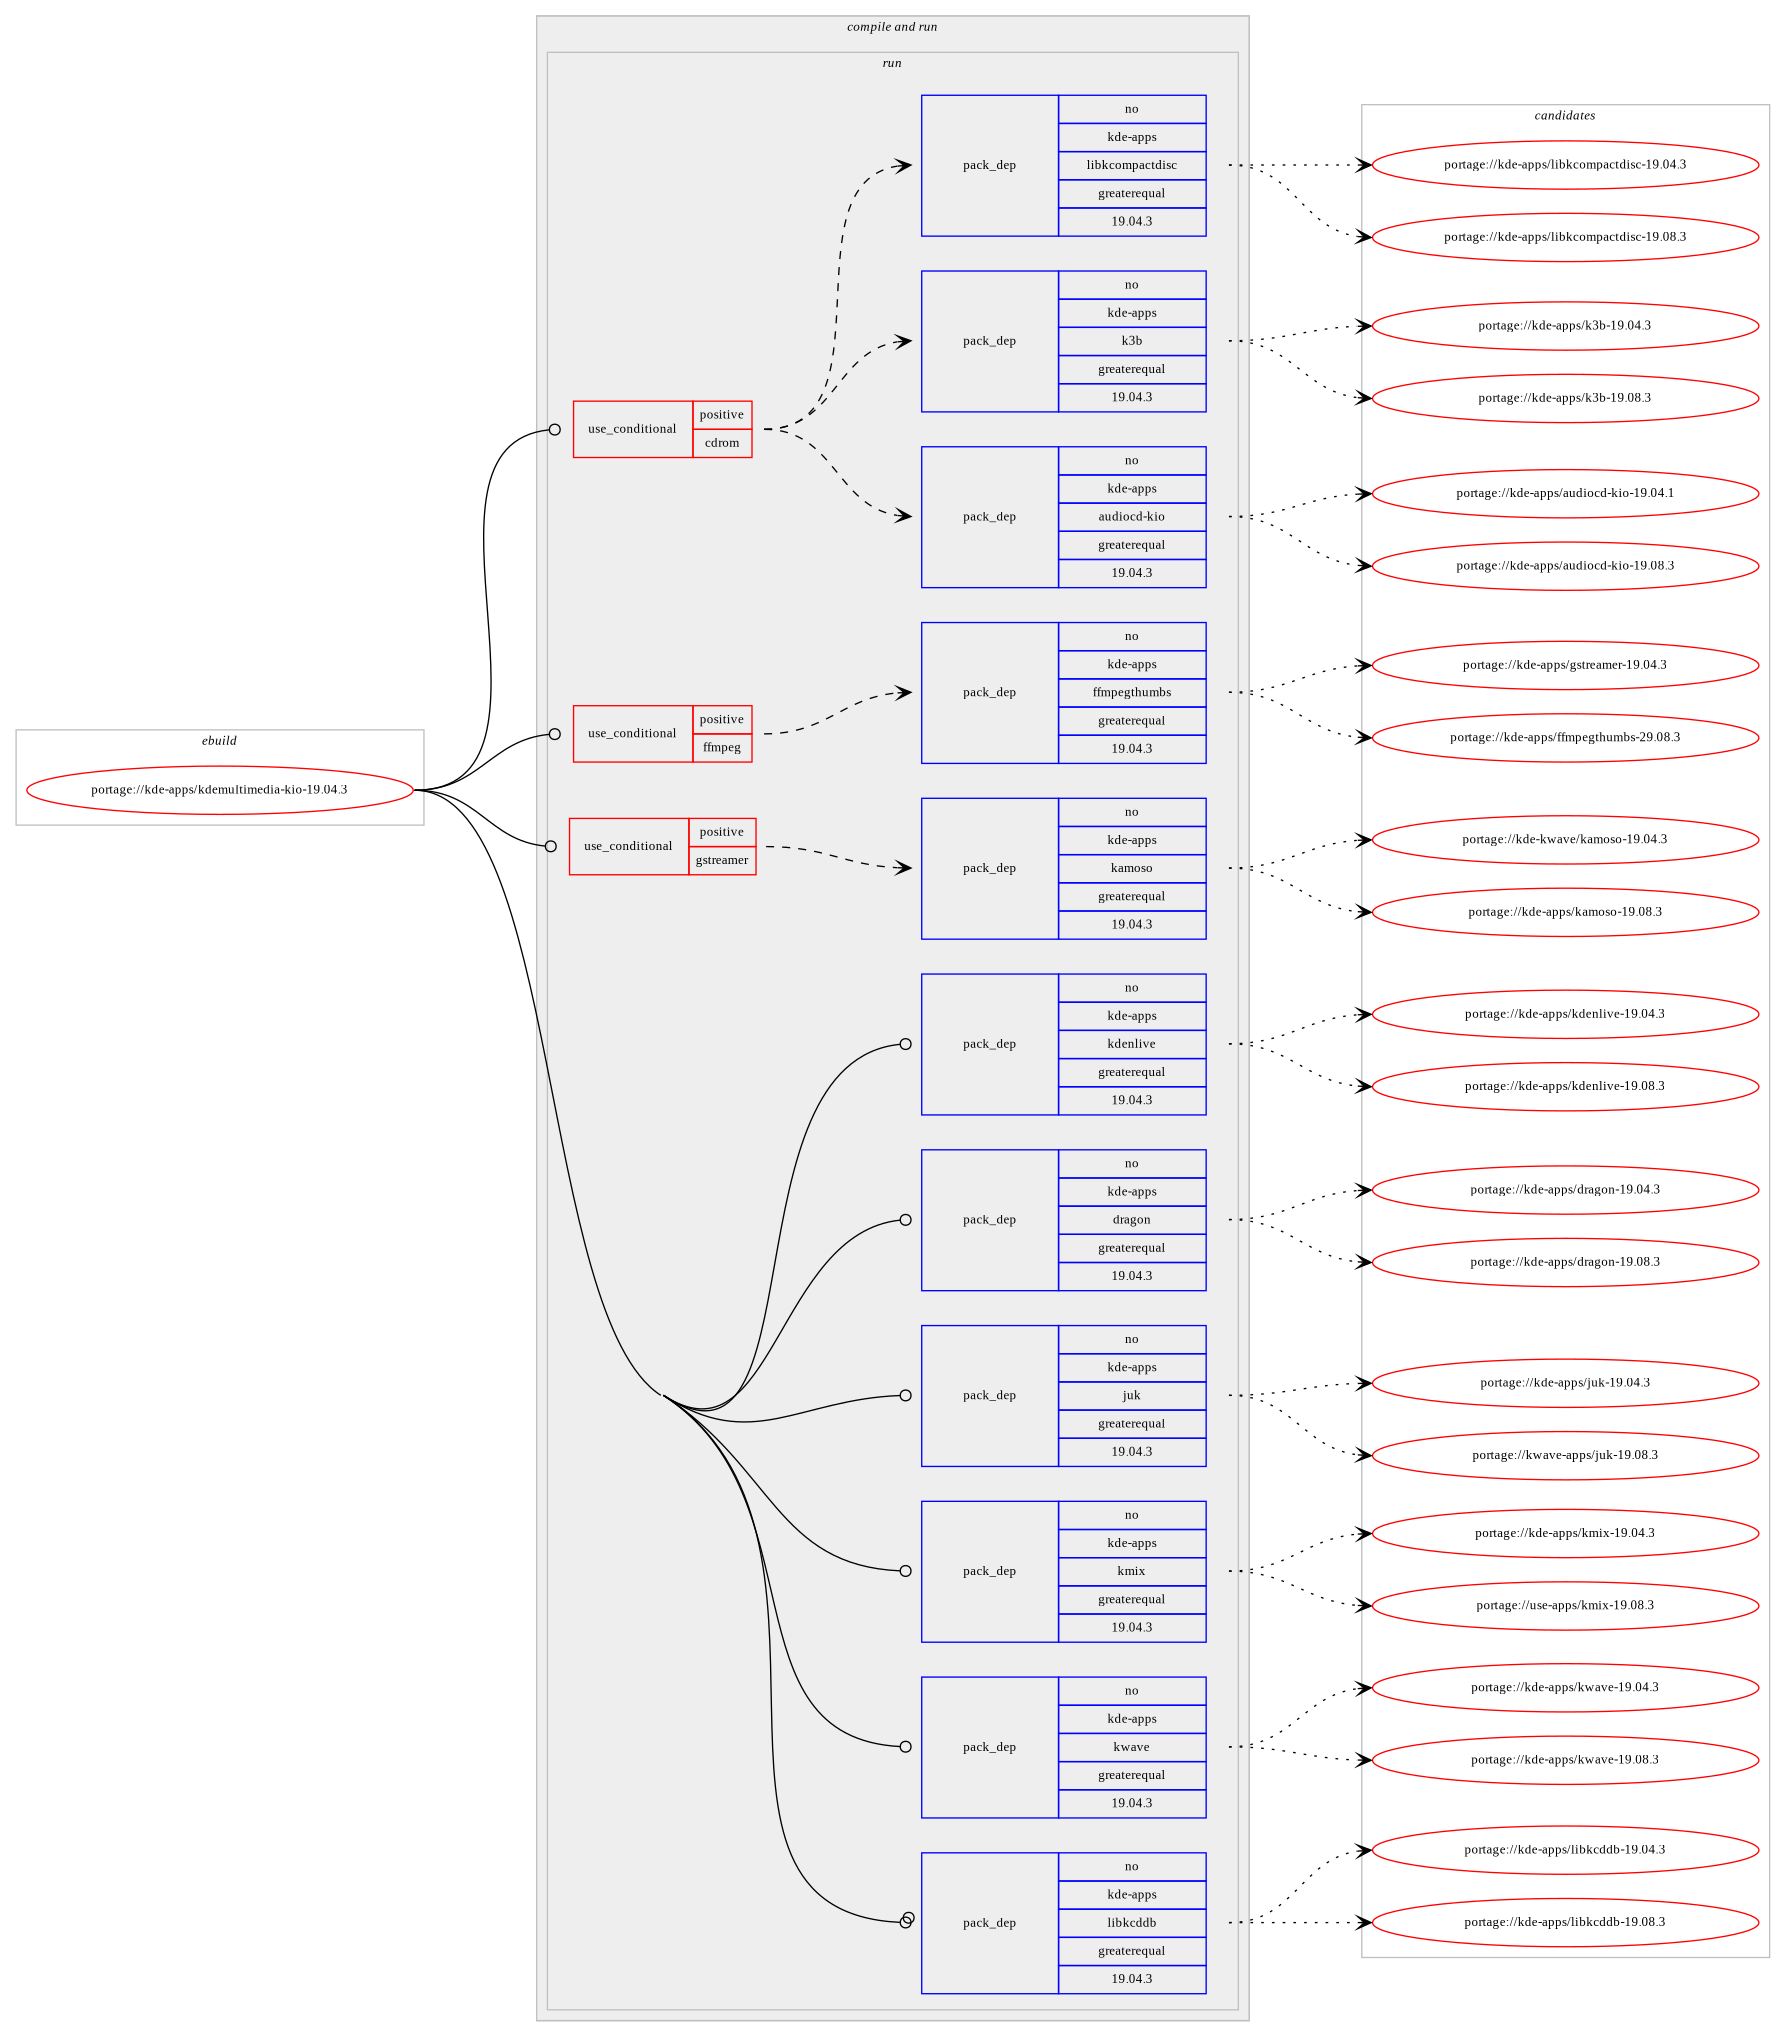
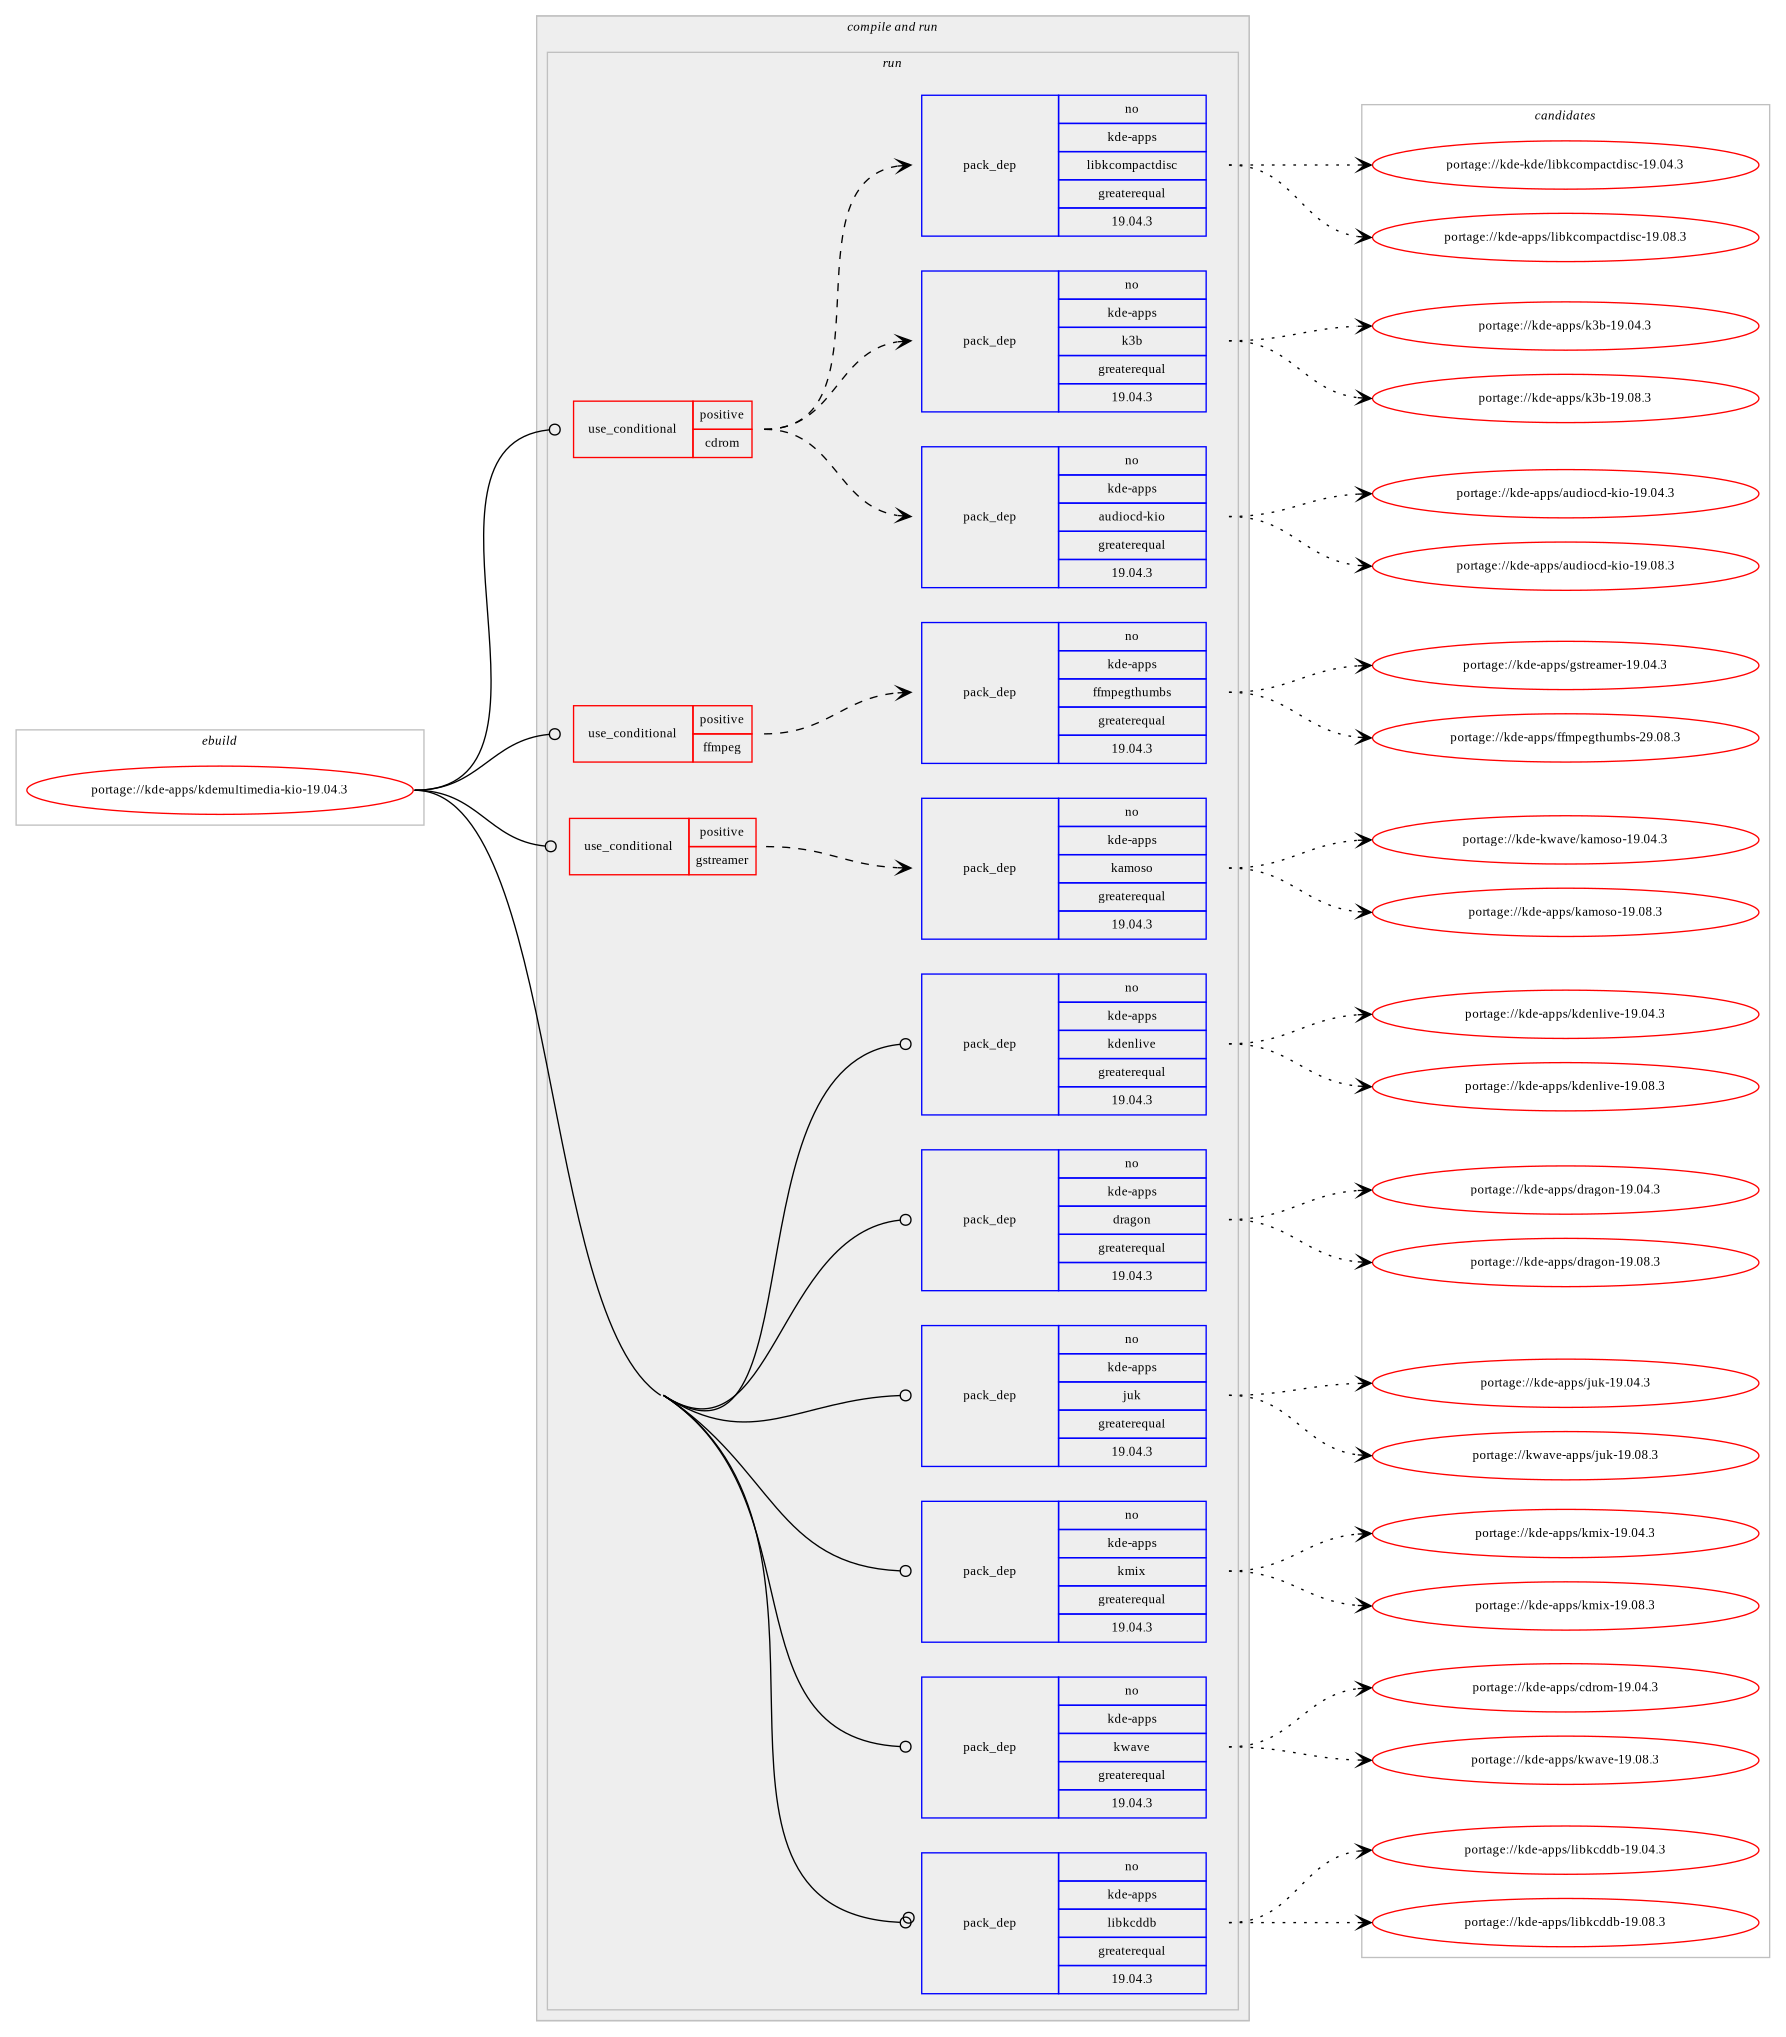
(1566, 165) -> (1566, 165)
(1566, 494) -> (1566, 494)
(1566, 1606) -> (1566, 1606)
(1566, 1688) -> (1566, 1688)
